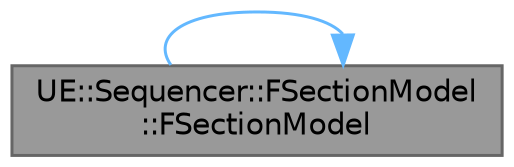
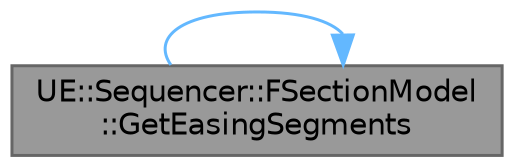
(257, 111) -> (257, 111)
